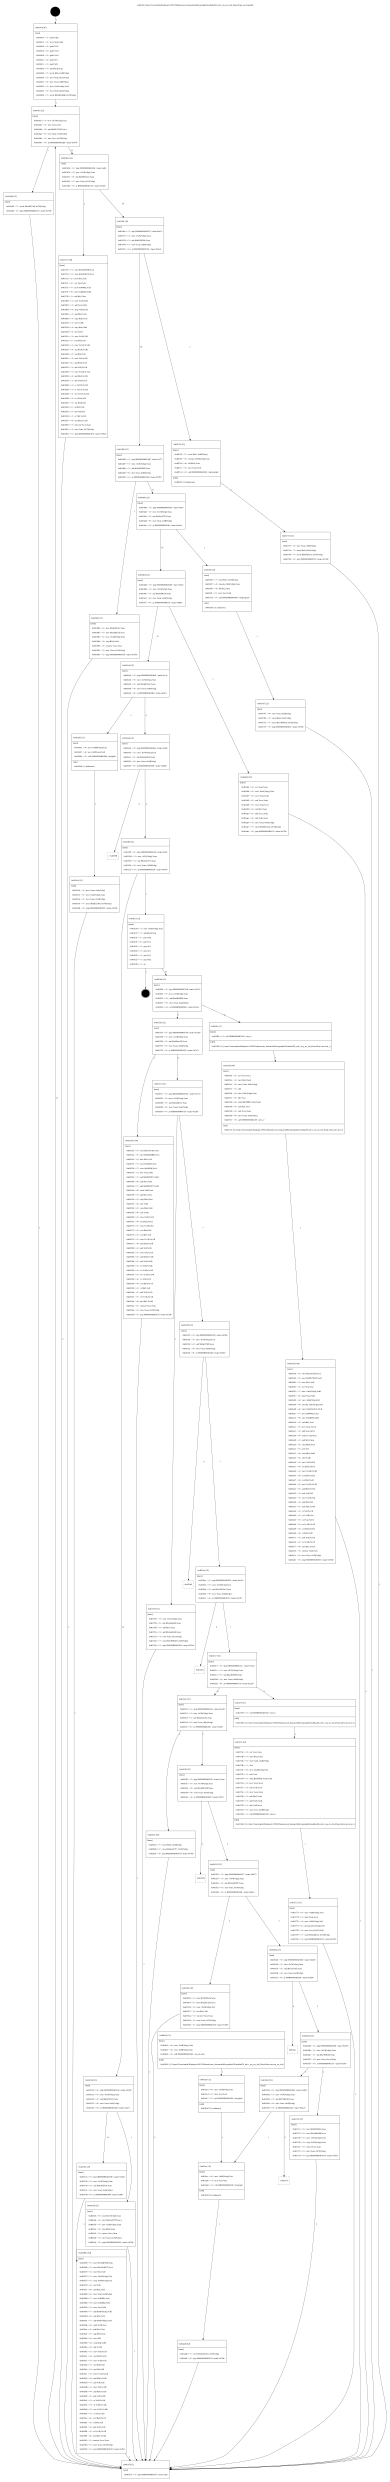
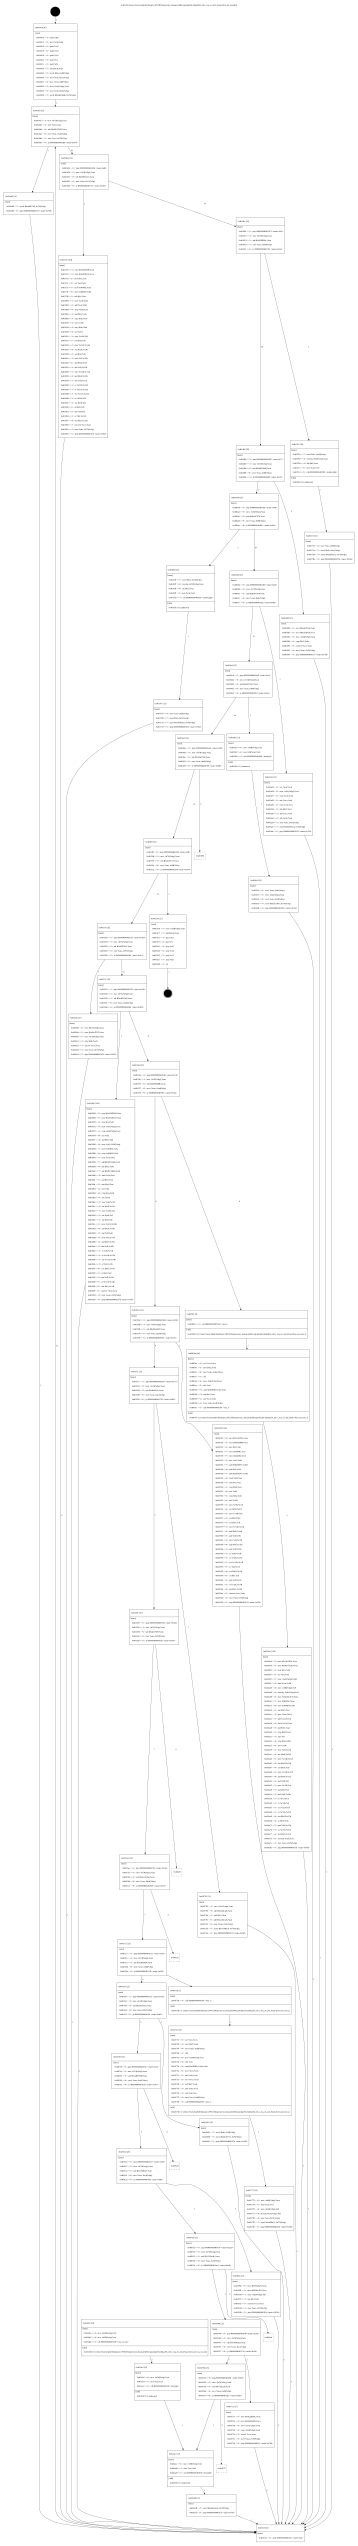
(164, 971) -> (138, 1036)
